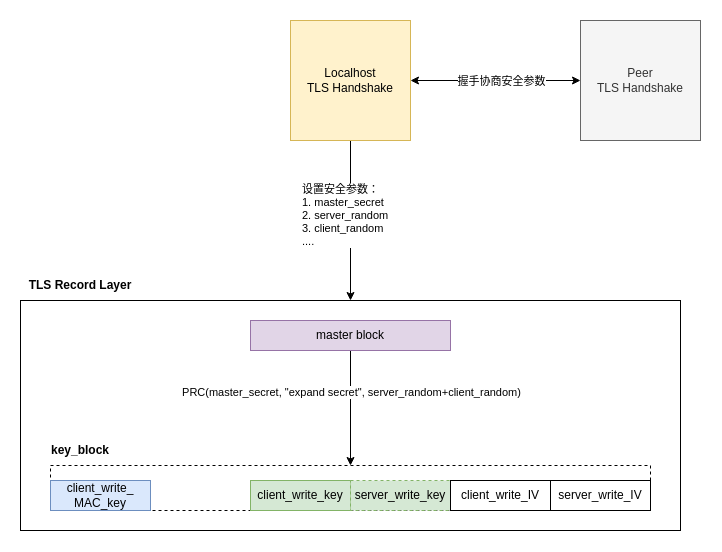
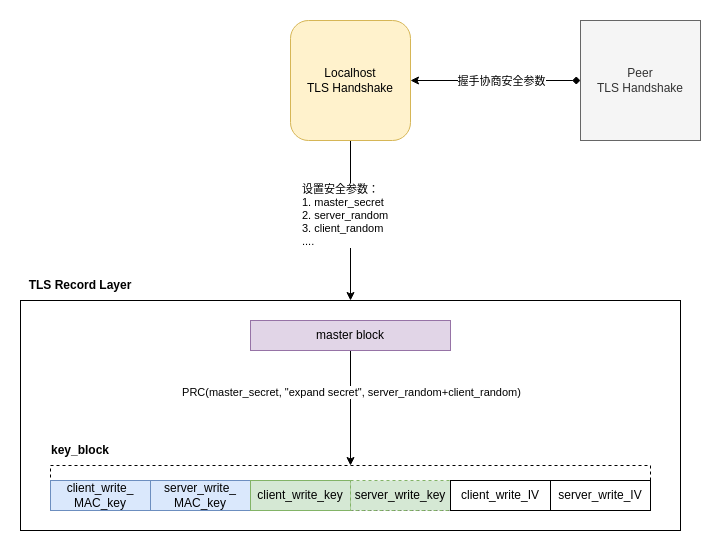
(351, 81) -> (351, 81)
(572, 81) -> (572, 81)
none -> (201, 496)
